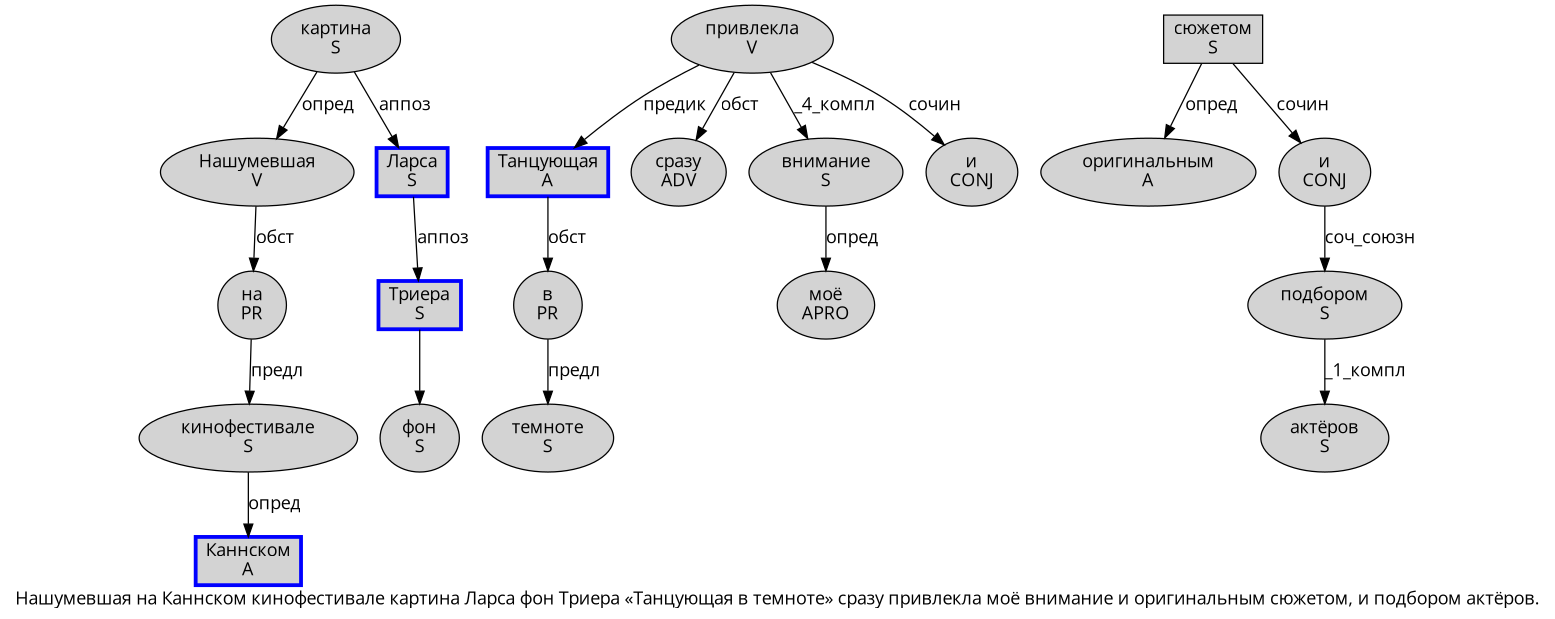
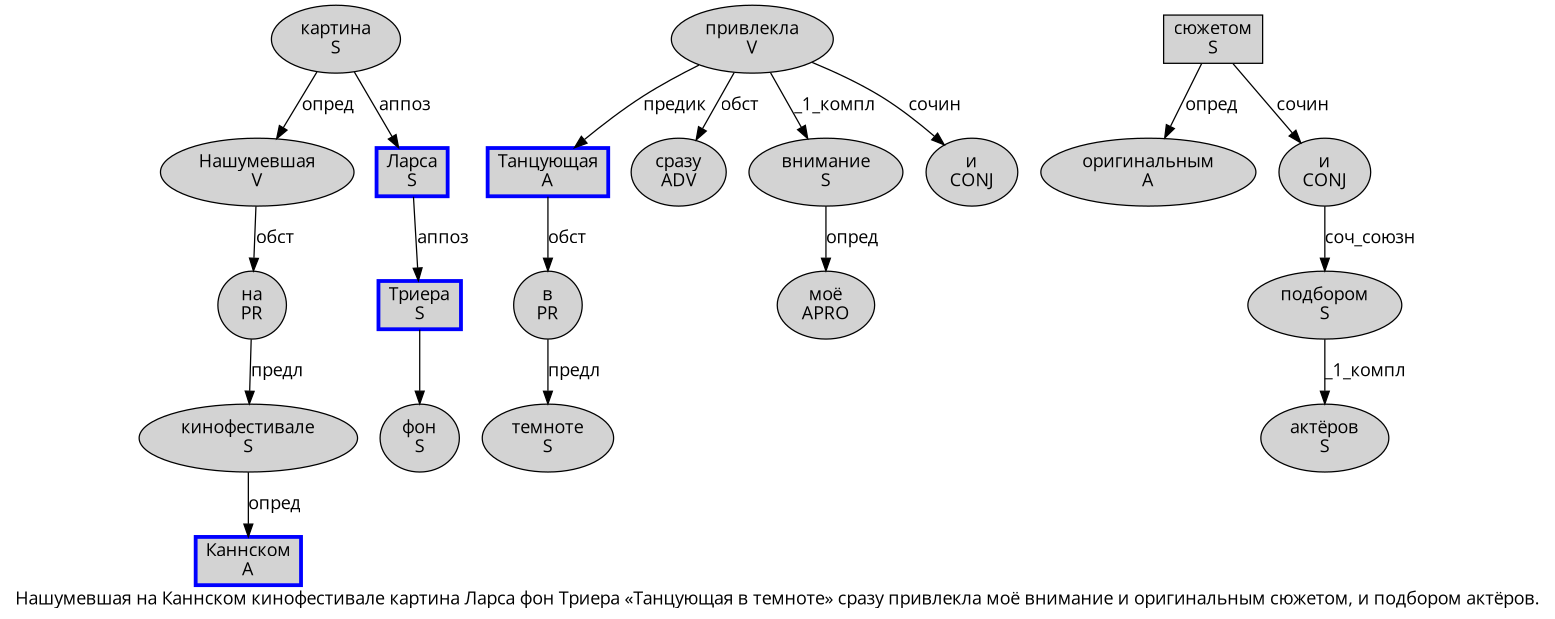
(835, 106) -> (835, 106)
